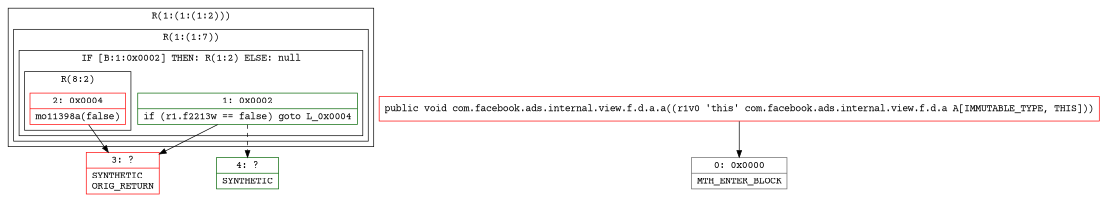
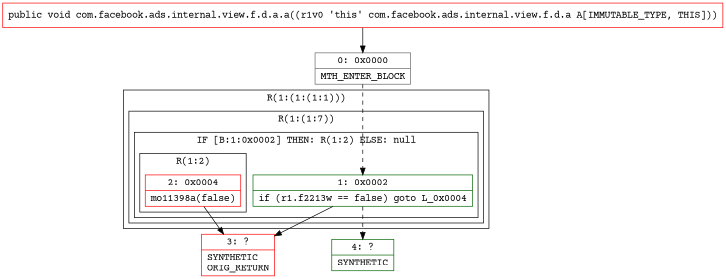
(191, 16) -> (306, 98)
(78, 79) -> (193, 161)
none -> (363, 126)
